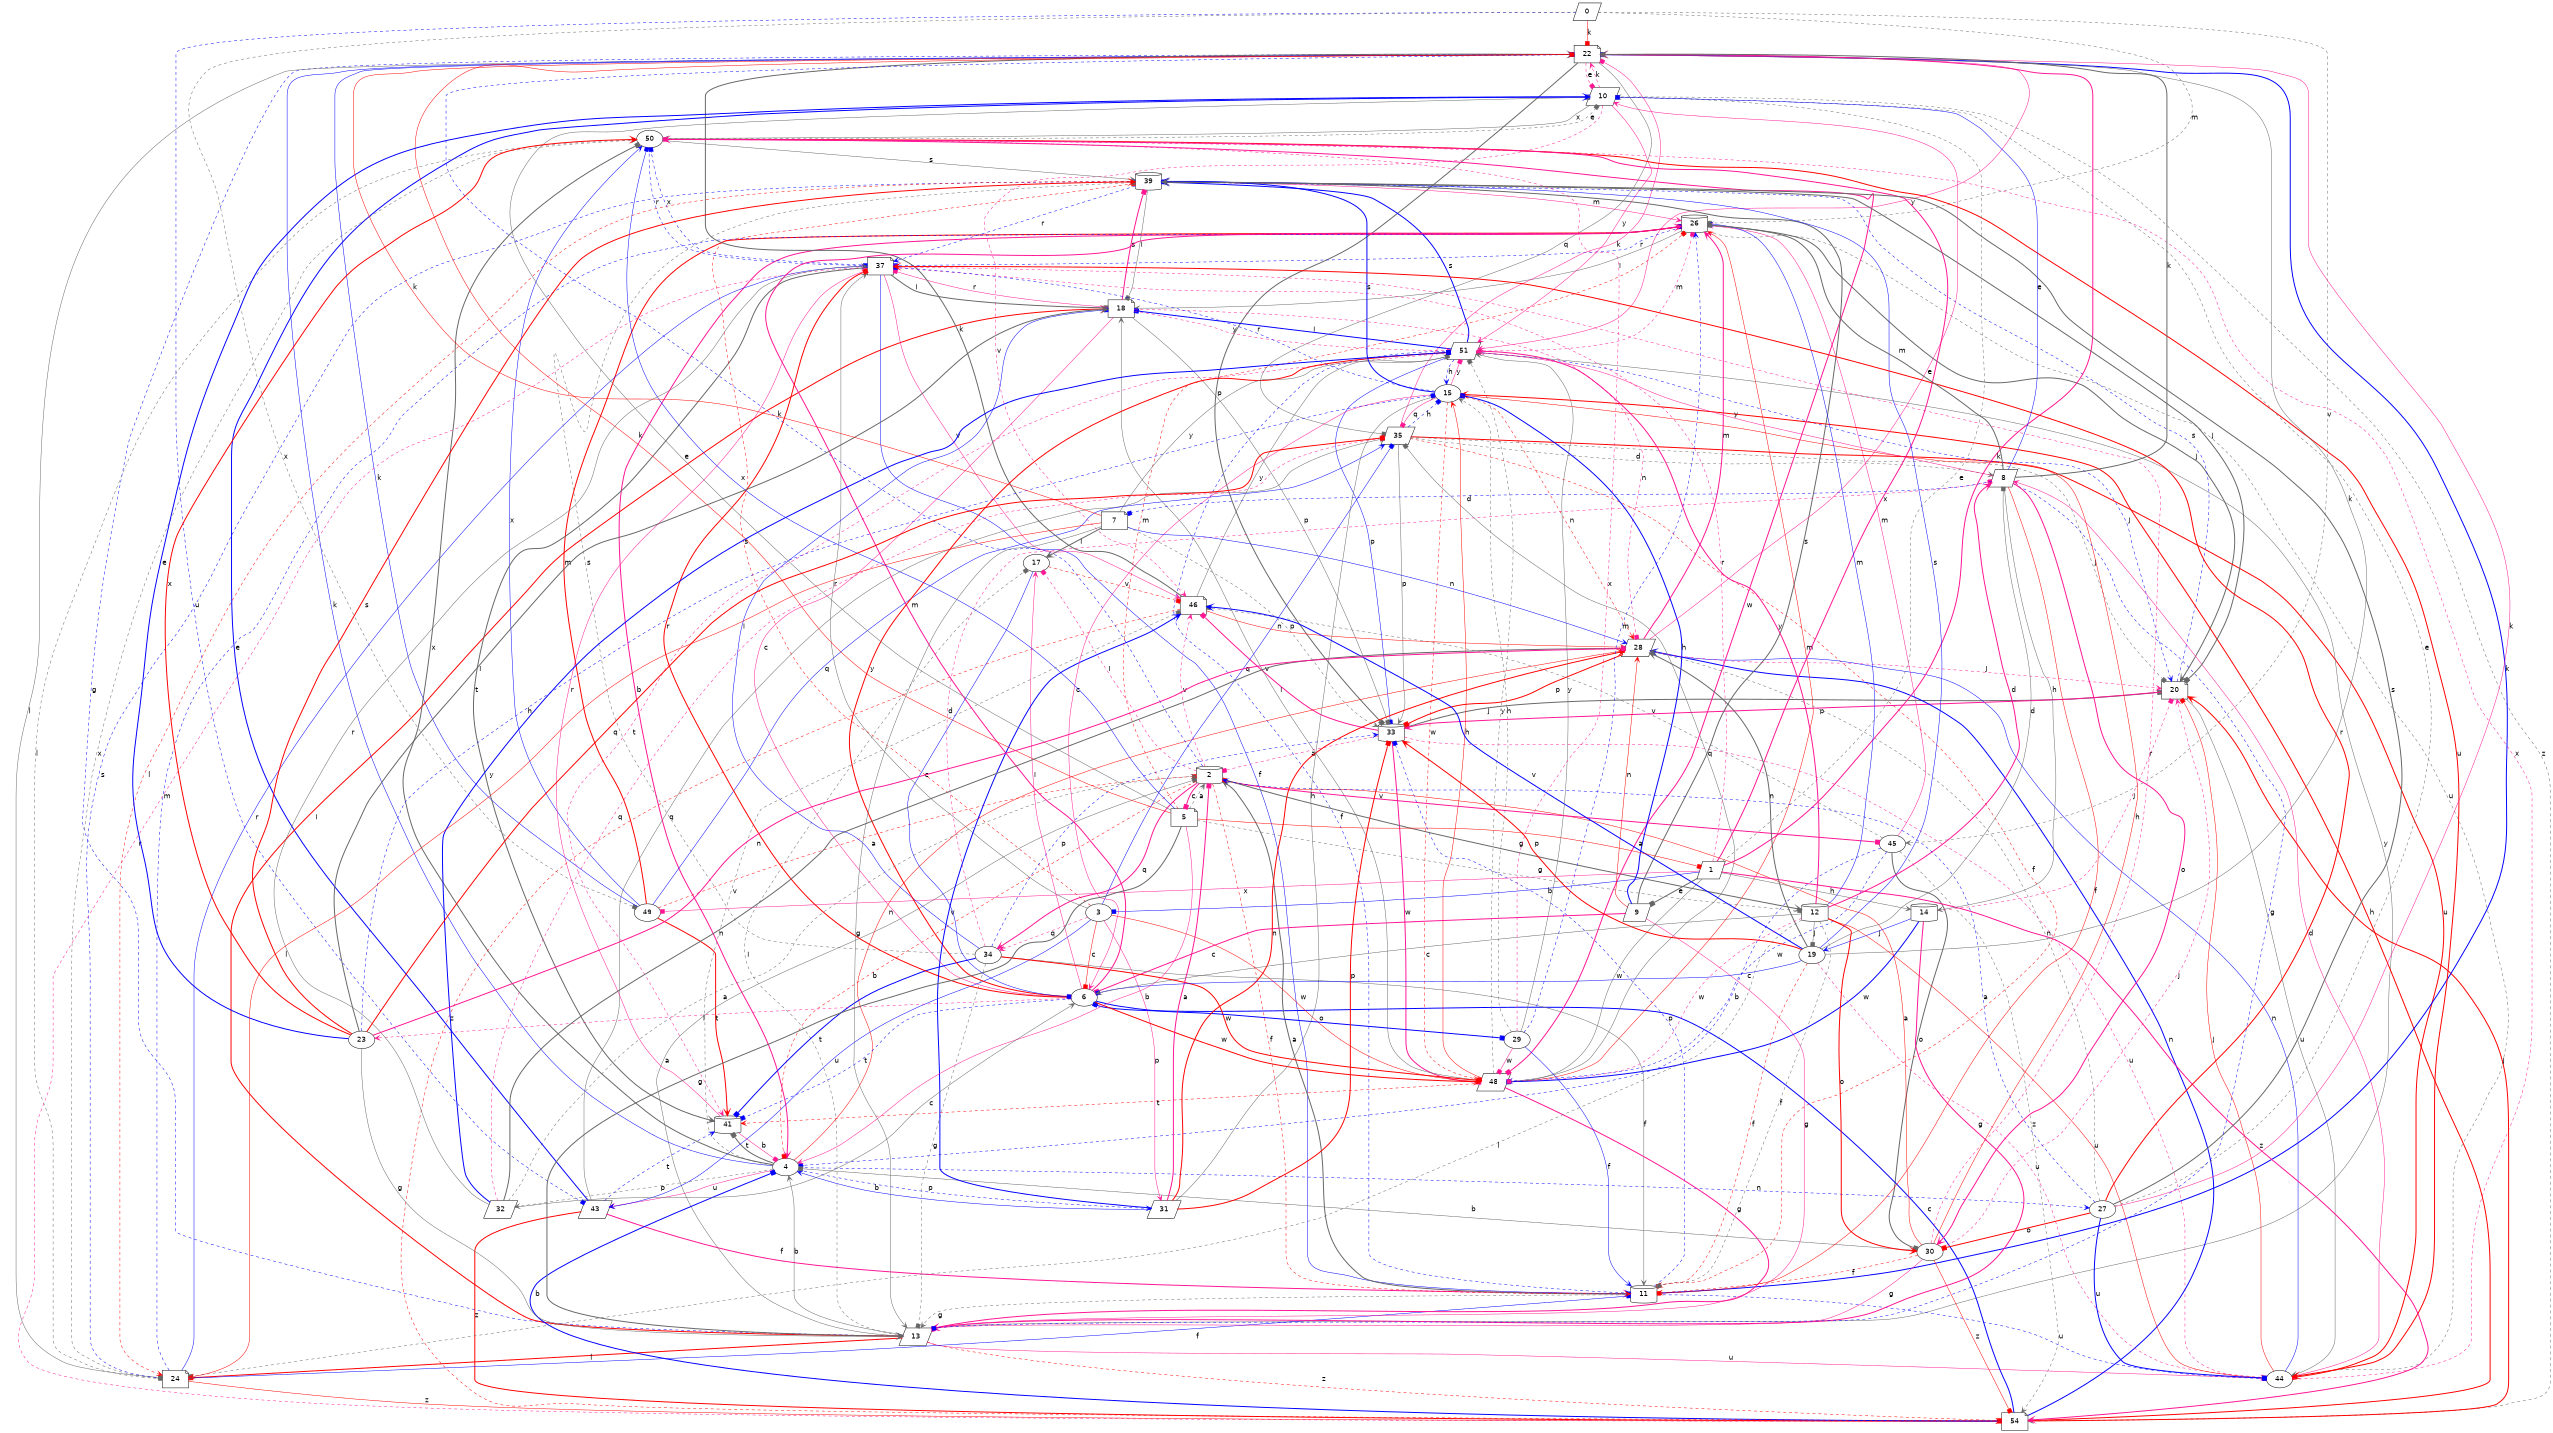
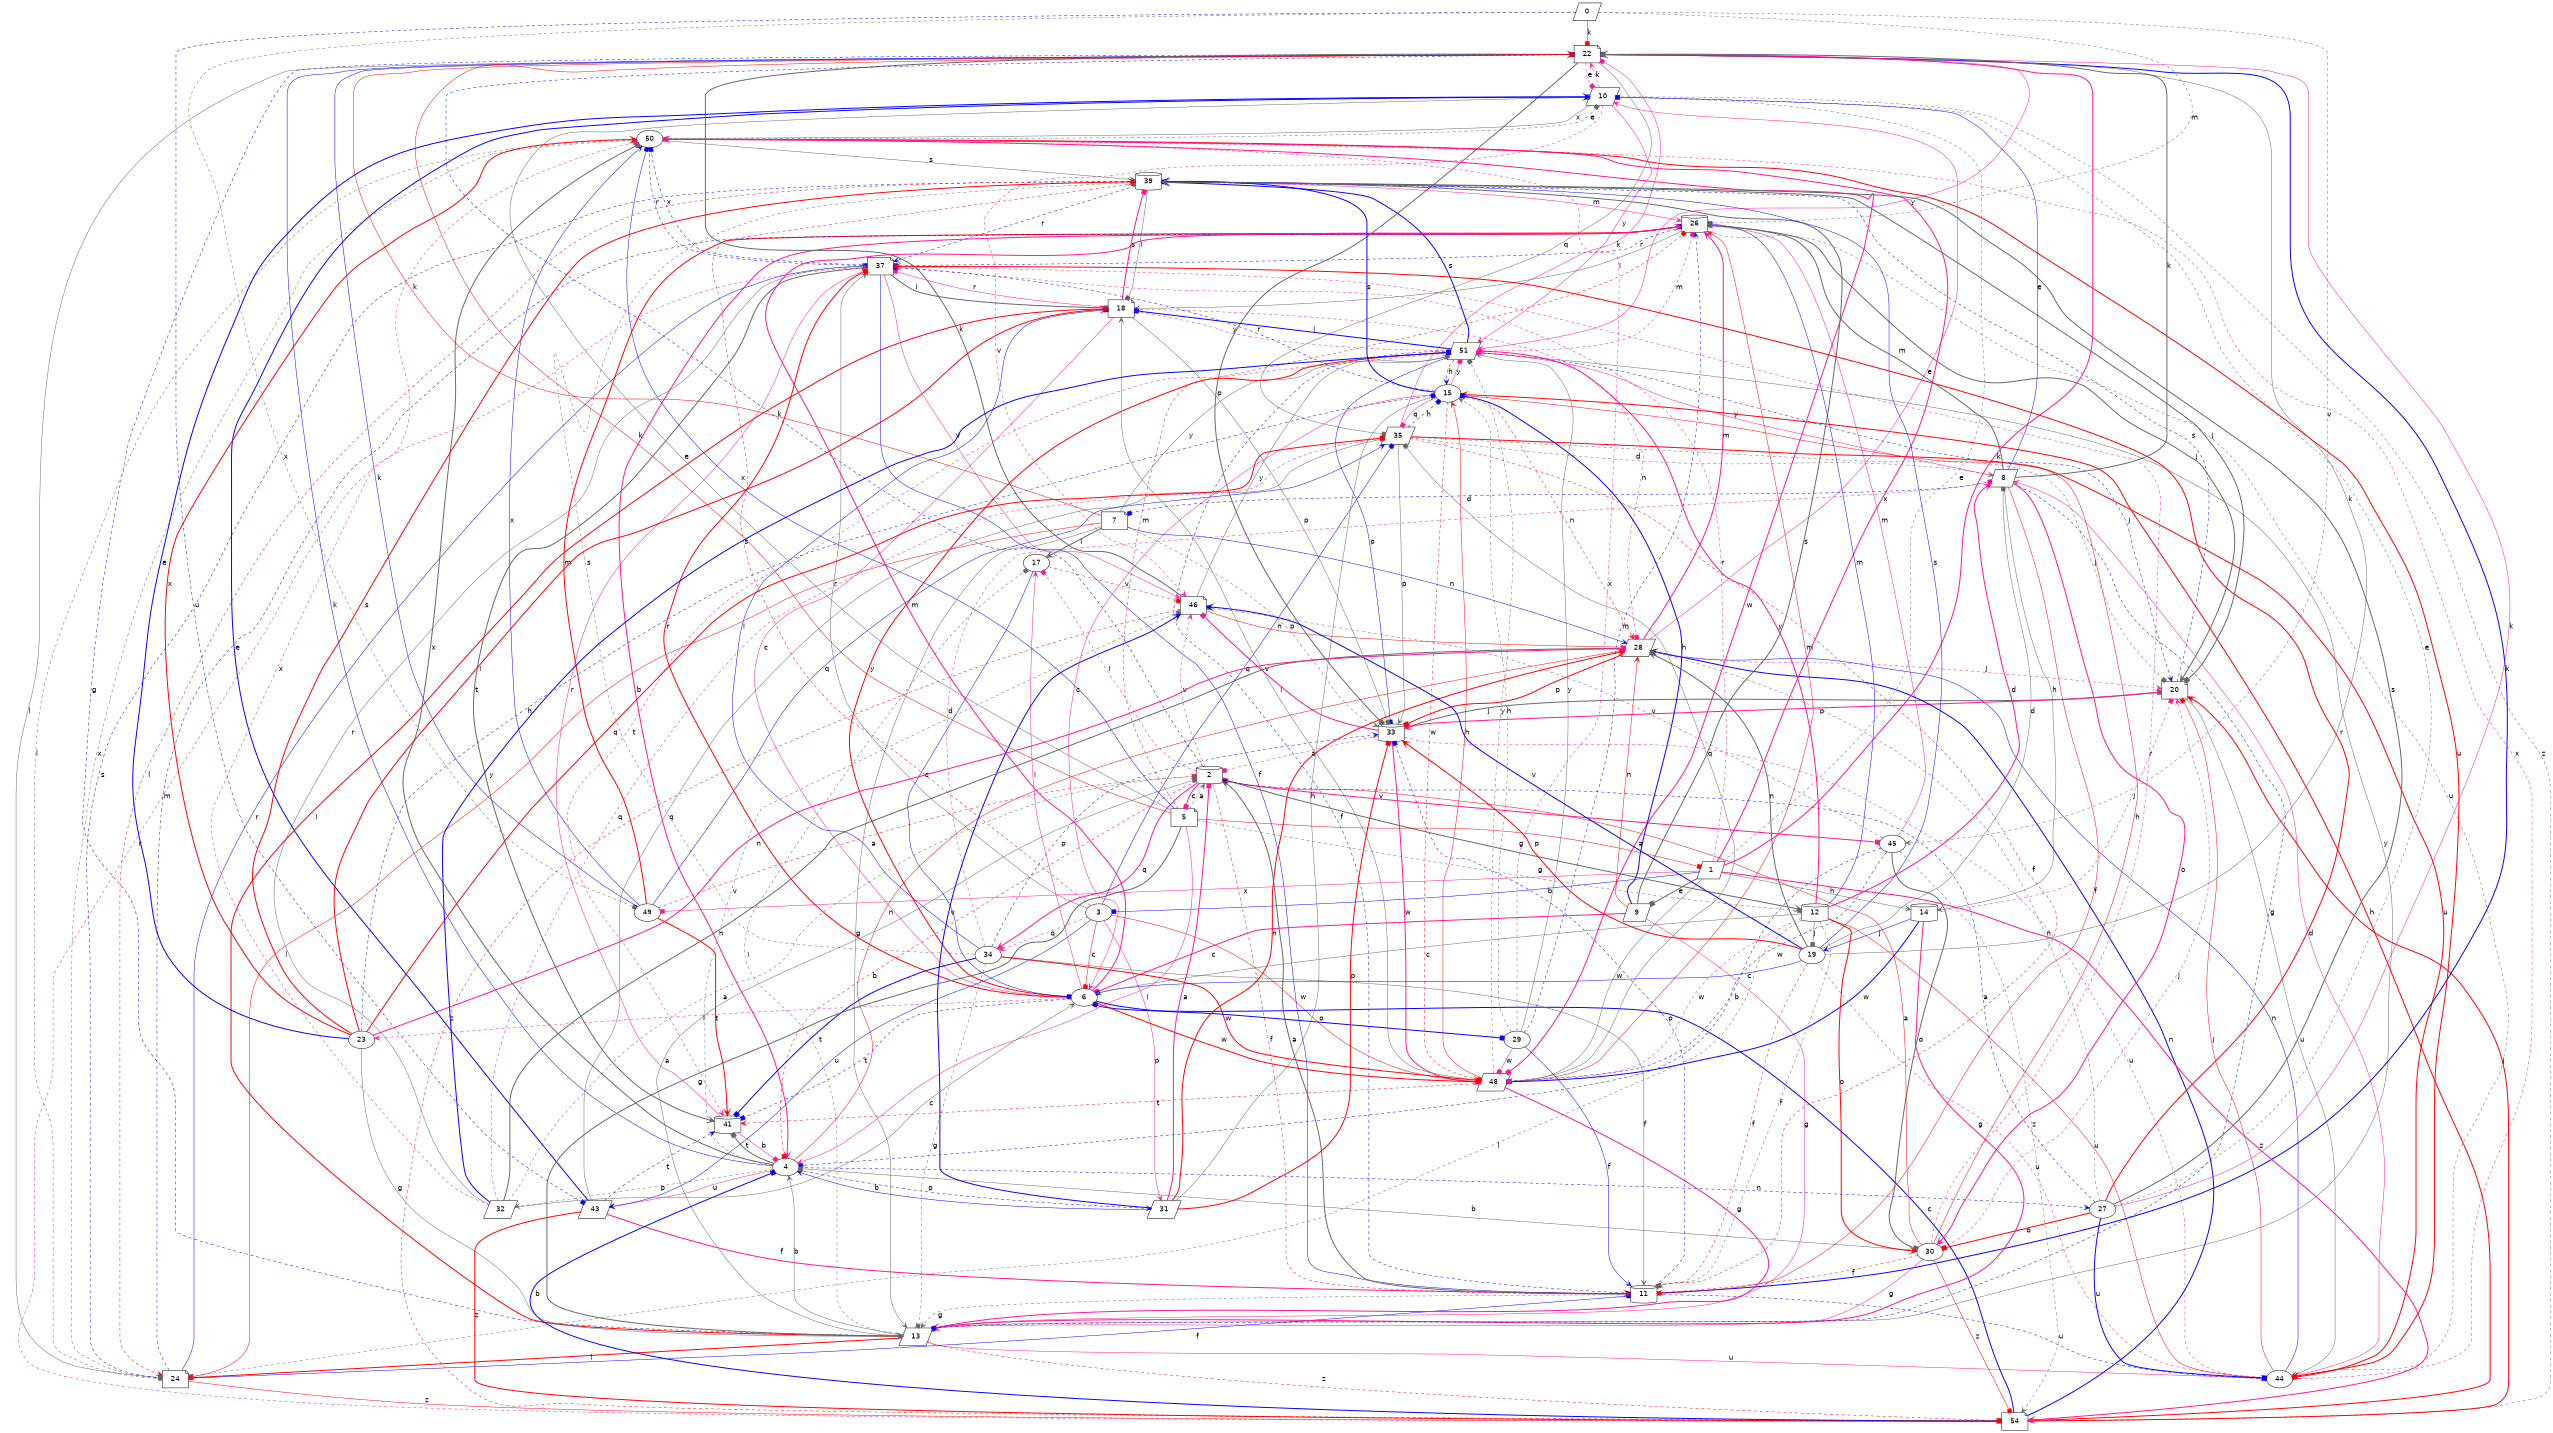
(588, 549) -> (588, 549)
none -> (287, 648)
(1148, 997) -> (1148, 997)
